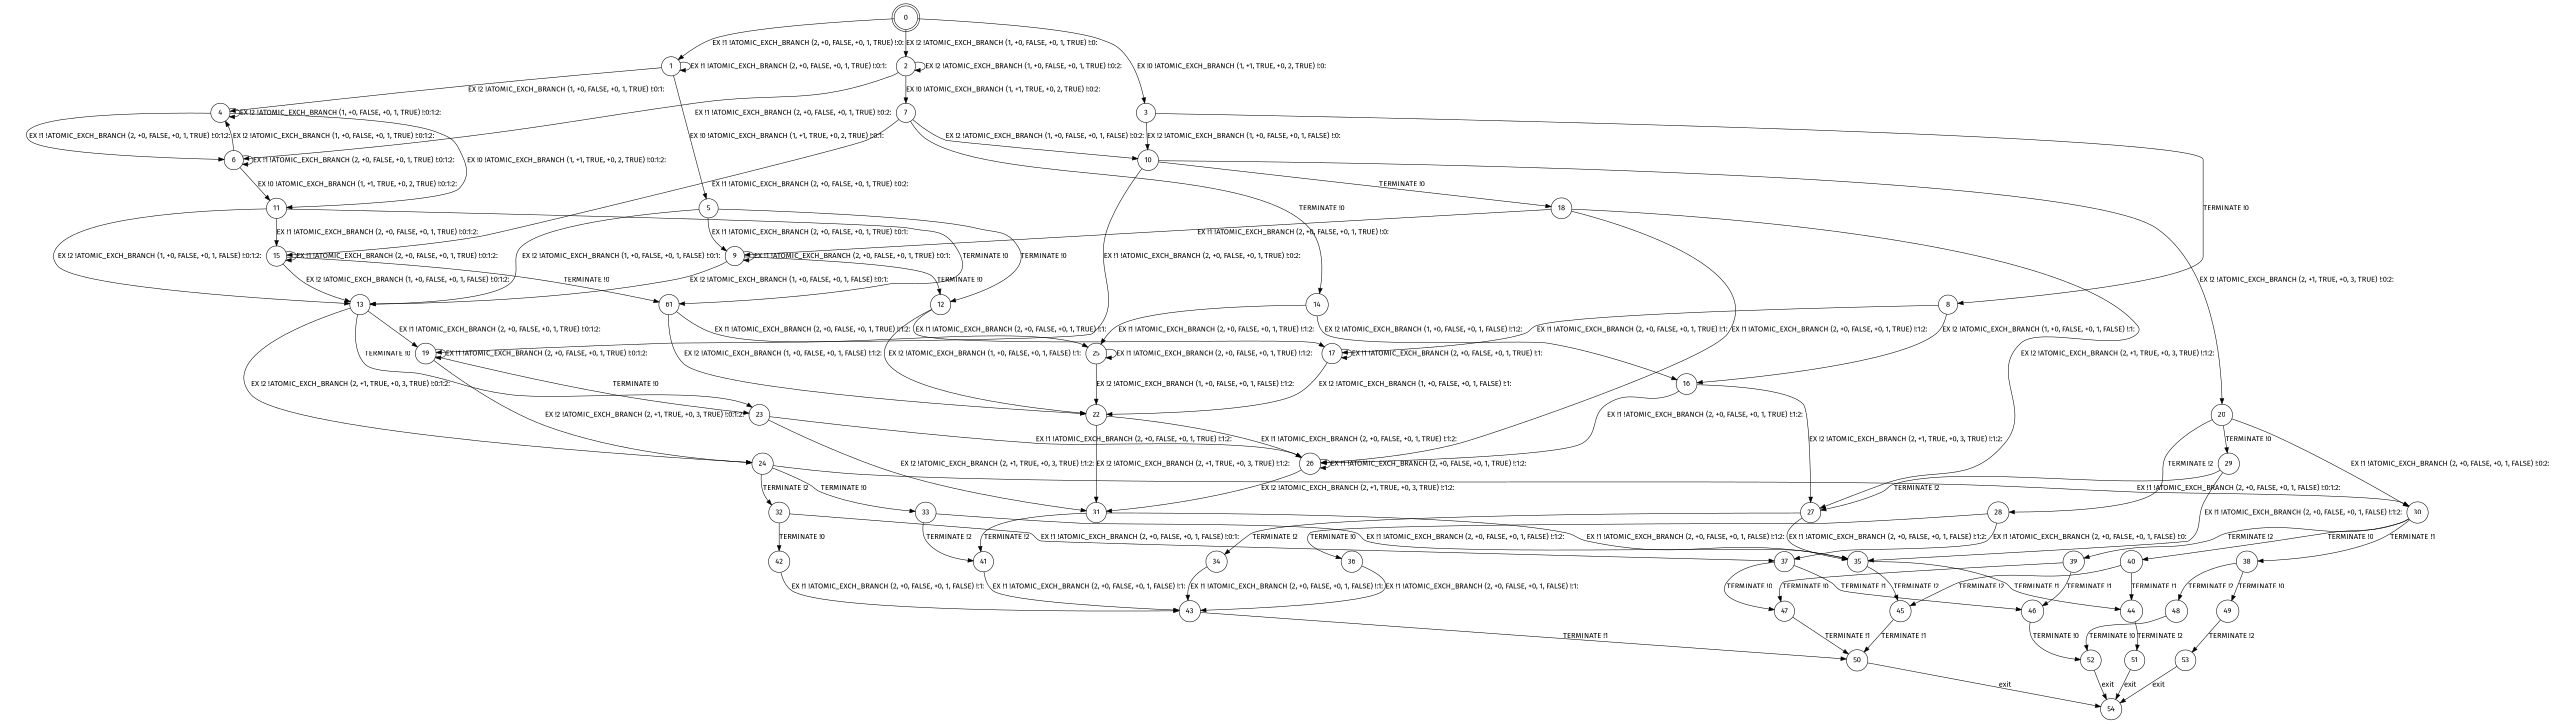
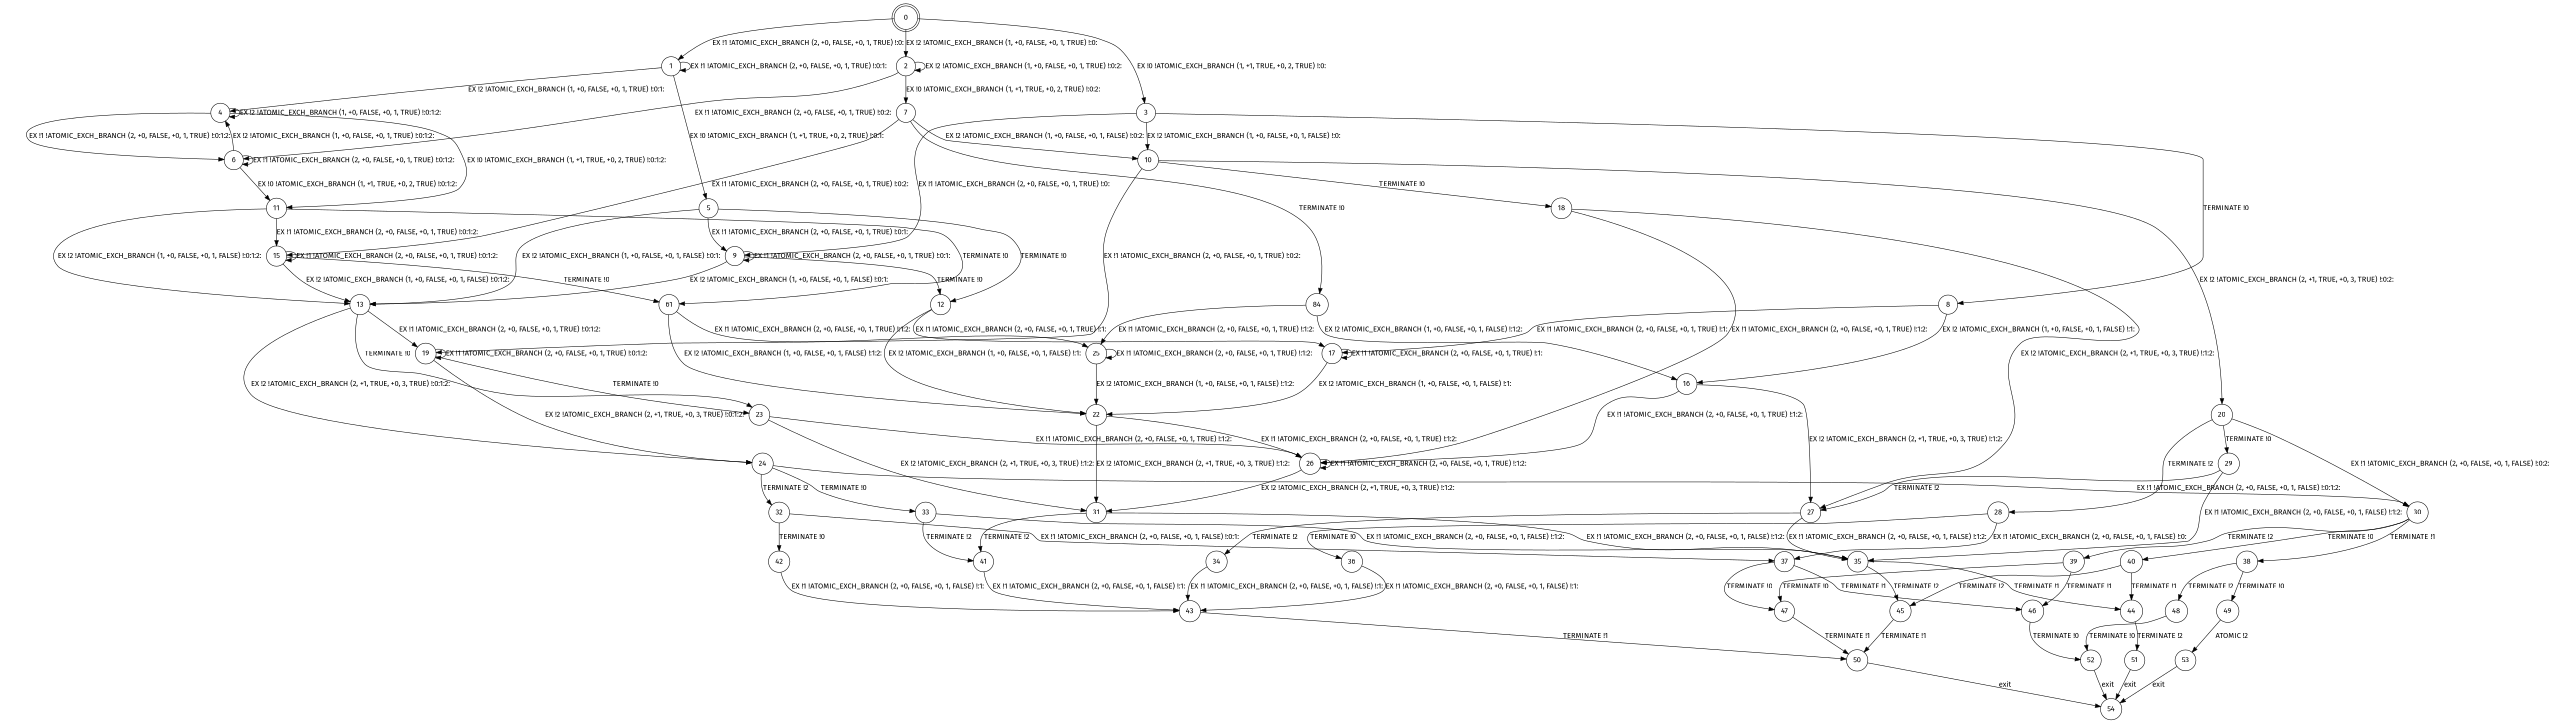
(1150, 232) -> (915, 159)
(1317, 305) -> (1317, 305)
(2232, 636) -> (2232, 636)
